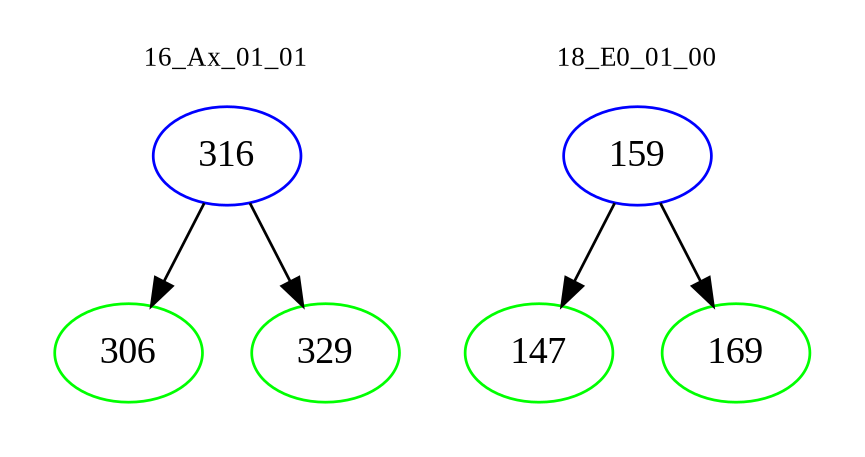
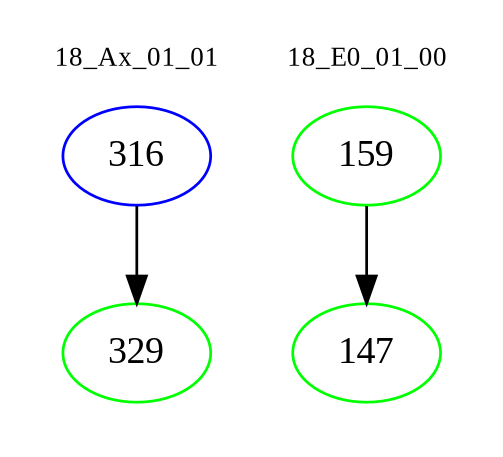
(227, 59) -> (138, 59)
(638, 156) -> (367, 156)
(129, 353) -> none
(736, 353) -> none
